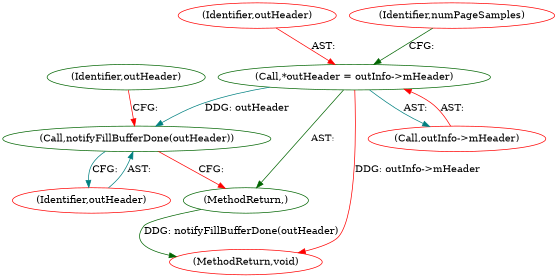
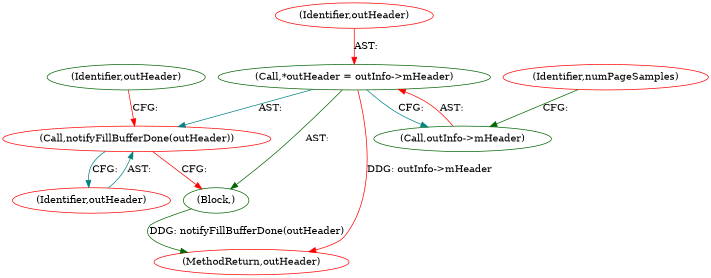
(406, 44) -> (537, 107)
(247, 108) -> (272, 108)
(417, 108) -> (413, 108)
(137, 139) -> (137, 139)
(457, 139) -> (463, 139)
(246, 200) -> (216, 200)
(246, 262) -> (252, 262)
